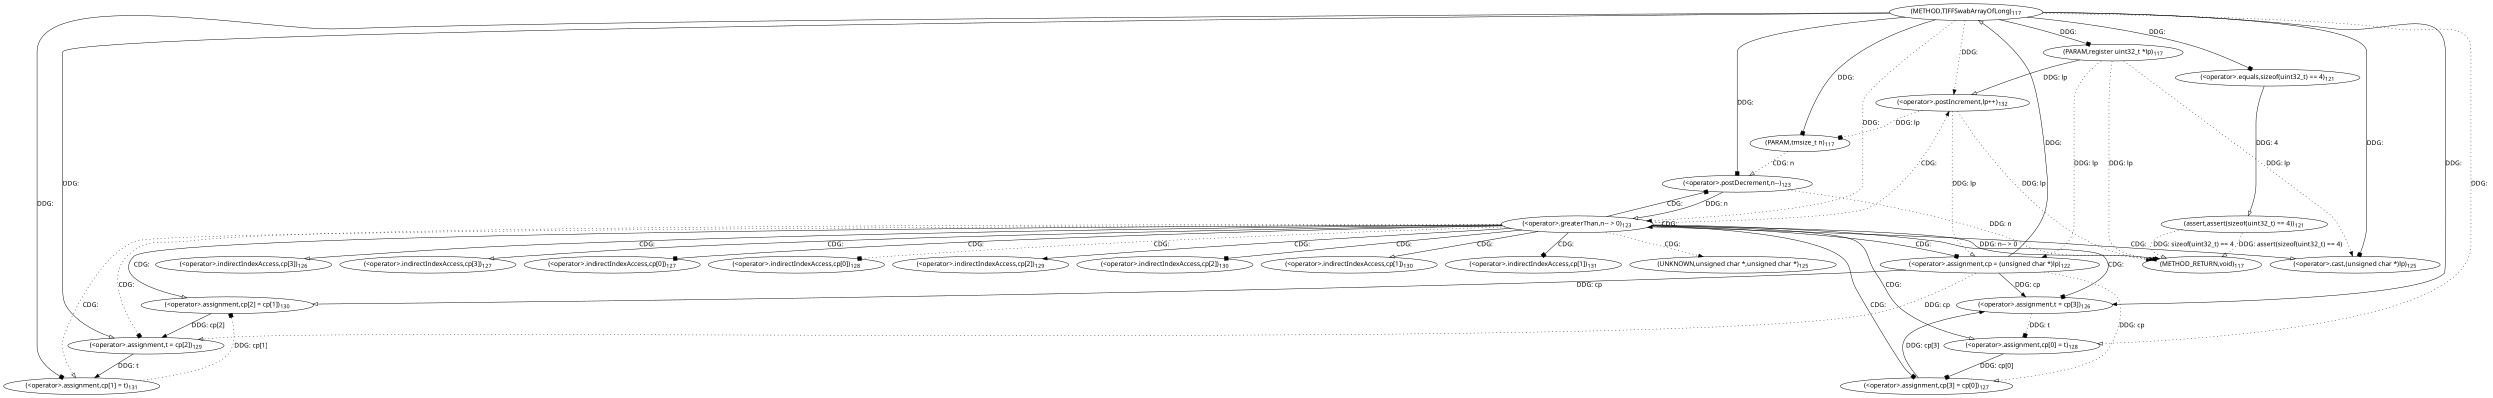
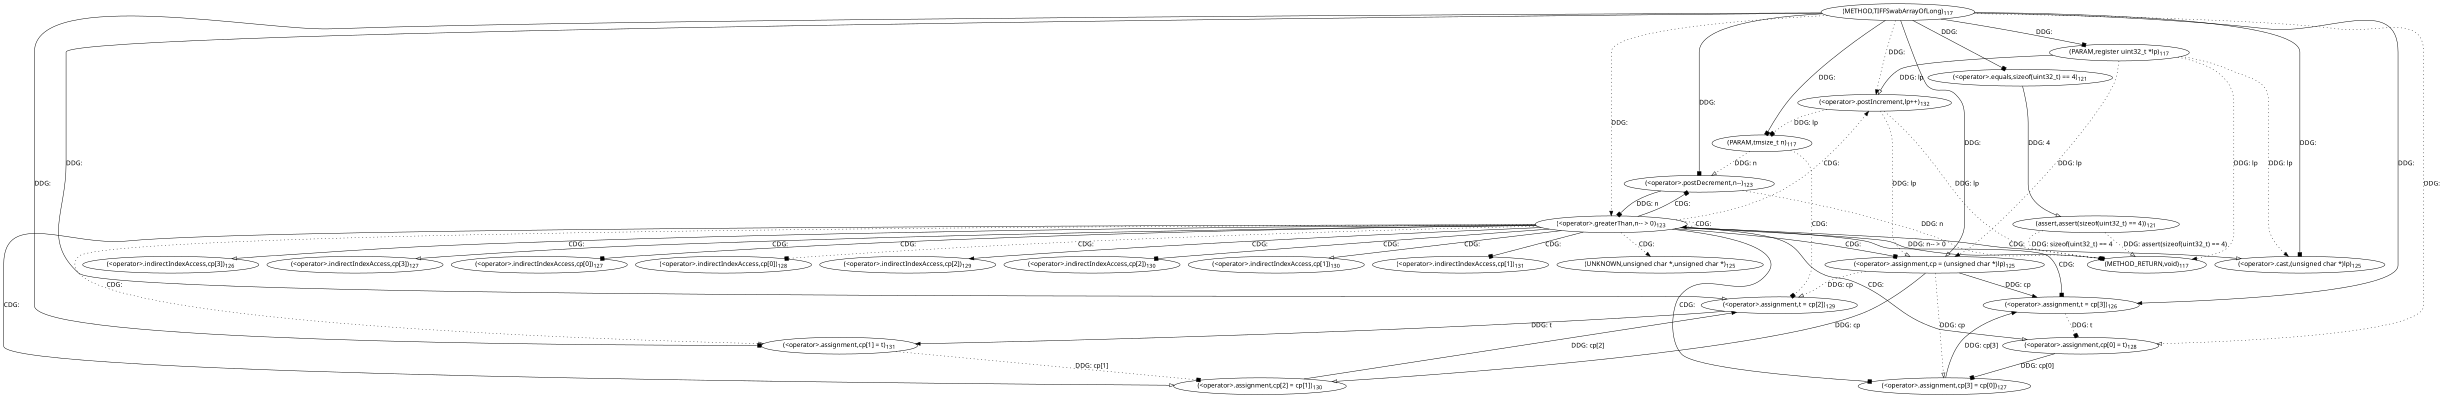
(2043, 136) -> (1964, 124)
(1784, 164) -> (1746, 164)
(1682, 209) -> (1640, 199)
(770, 227) -> (1812, 220)
(2066, 264) -> (2010, 264)
